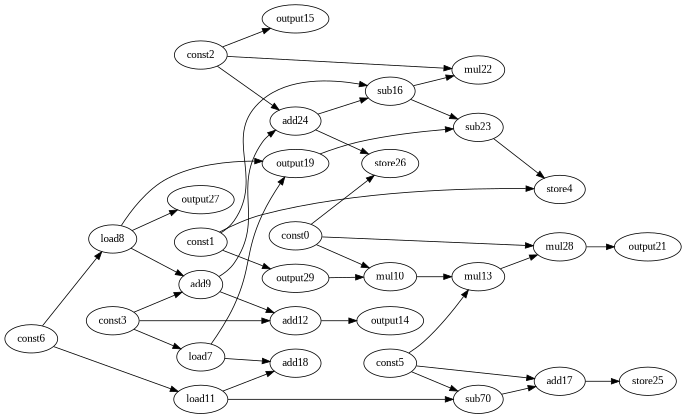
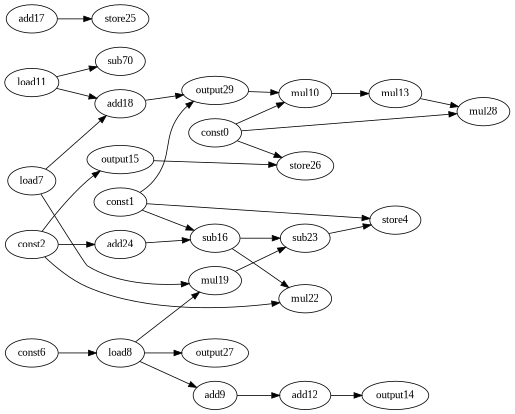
none -> (160, 98)
(338, 140) -> (211, 163)
(296, 164) -> (215, 281)
(248, 208) -> none
(648, 247) -> none
(113, 321) -> none
(390, 363) -> none
(112, 368) -> none
(515, 391) -> none
